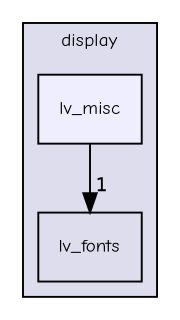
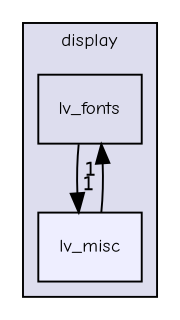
none -> (77, 169)
